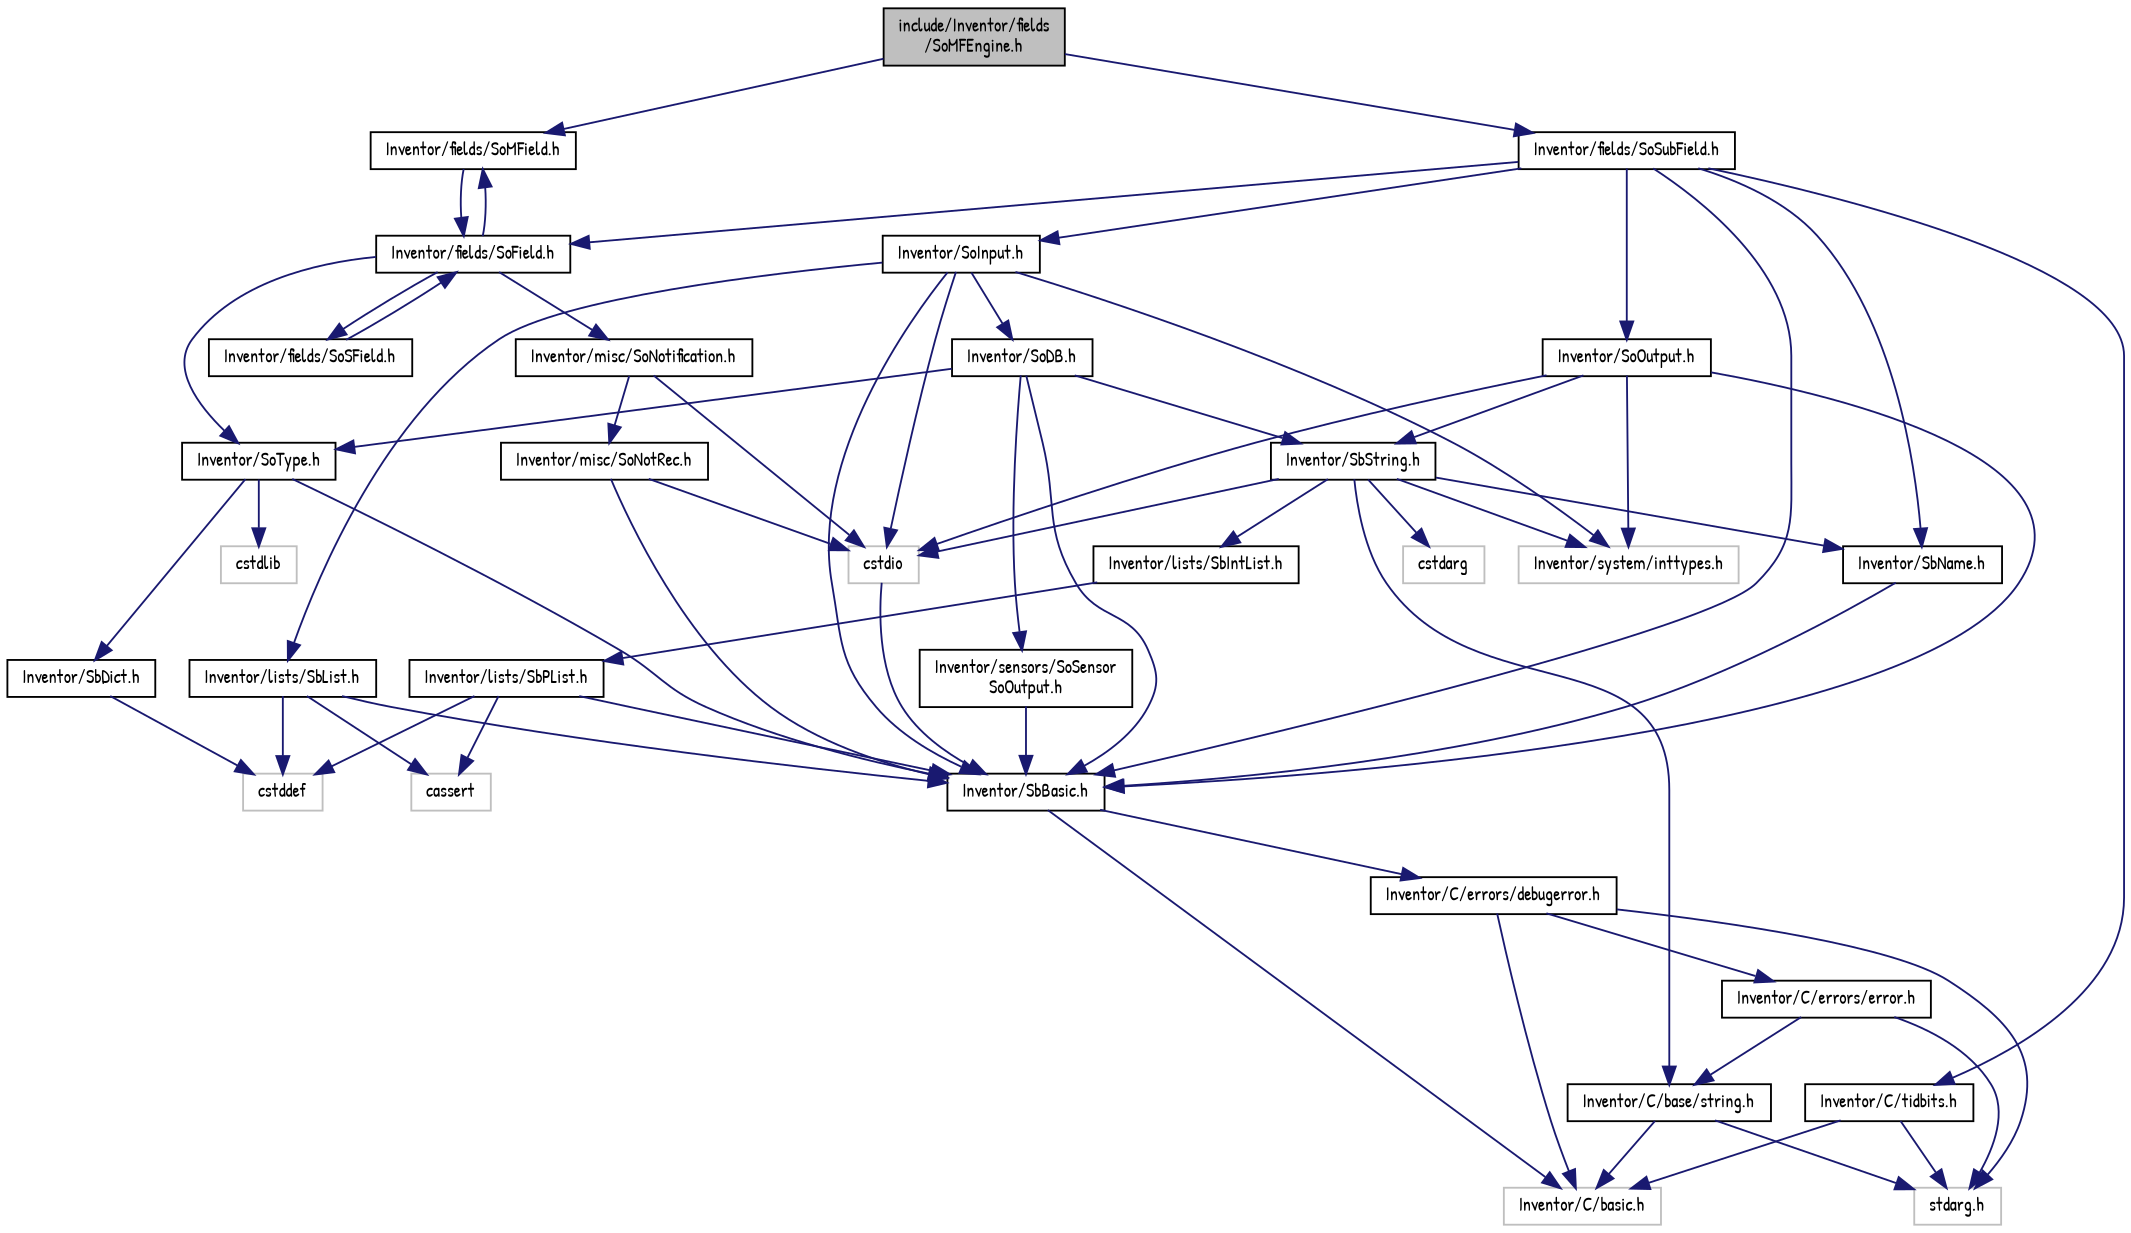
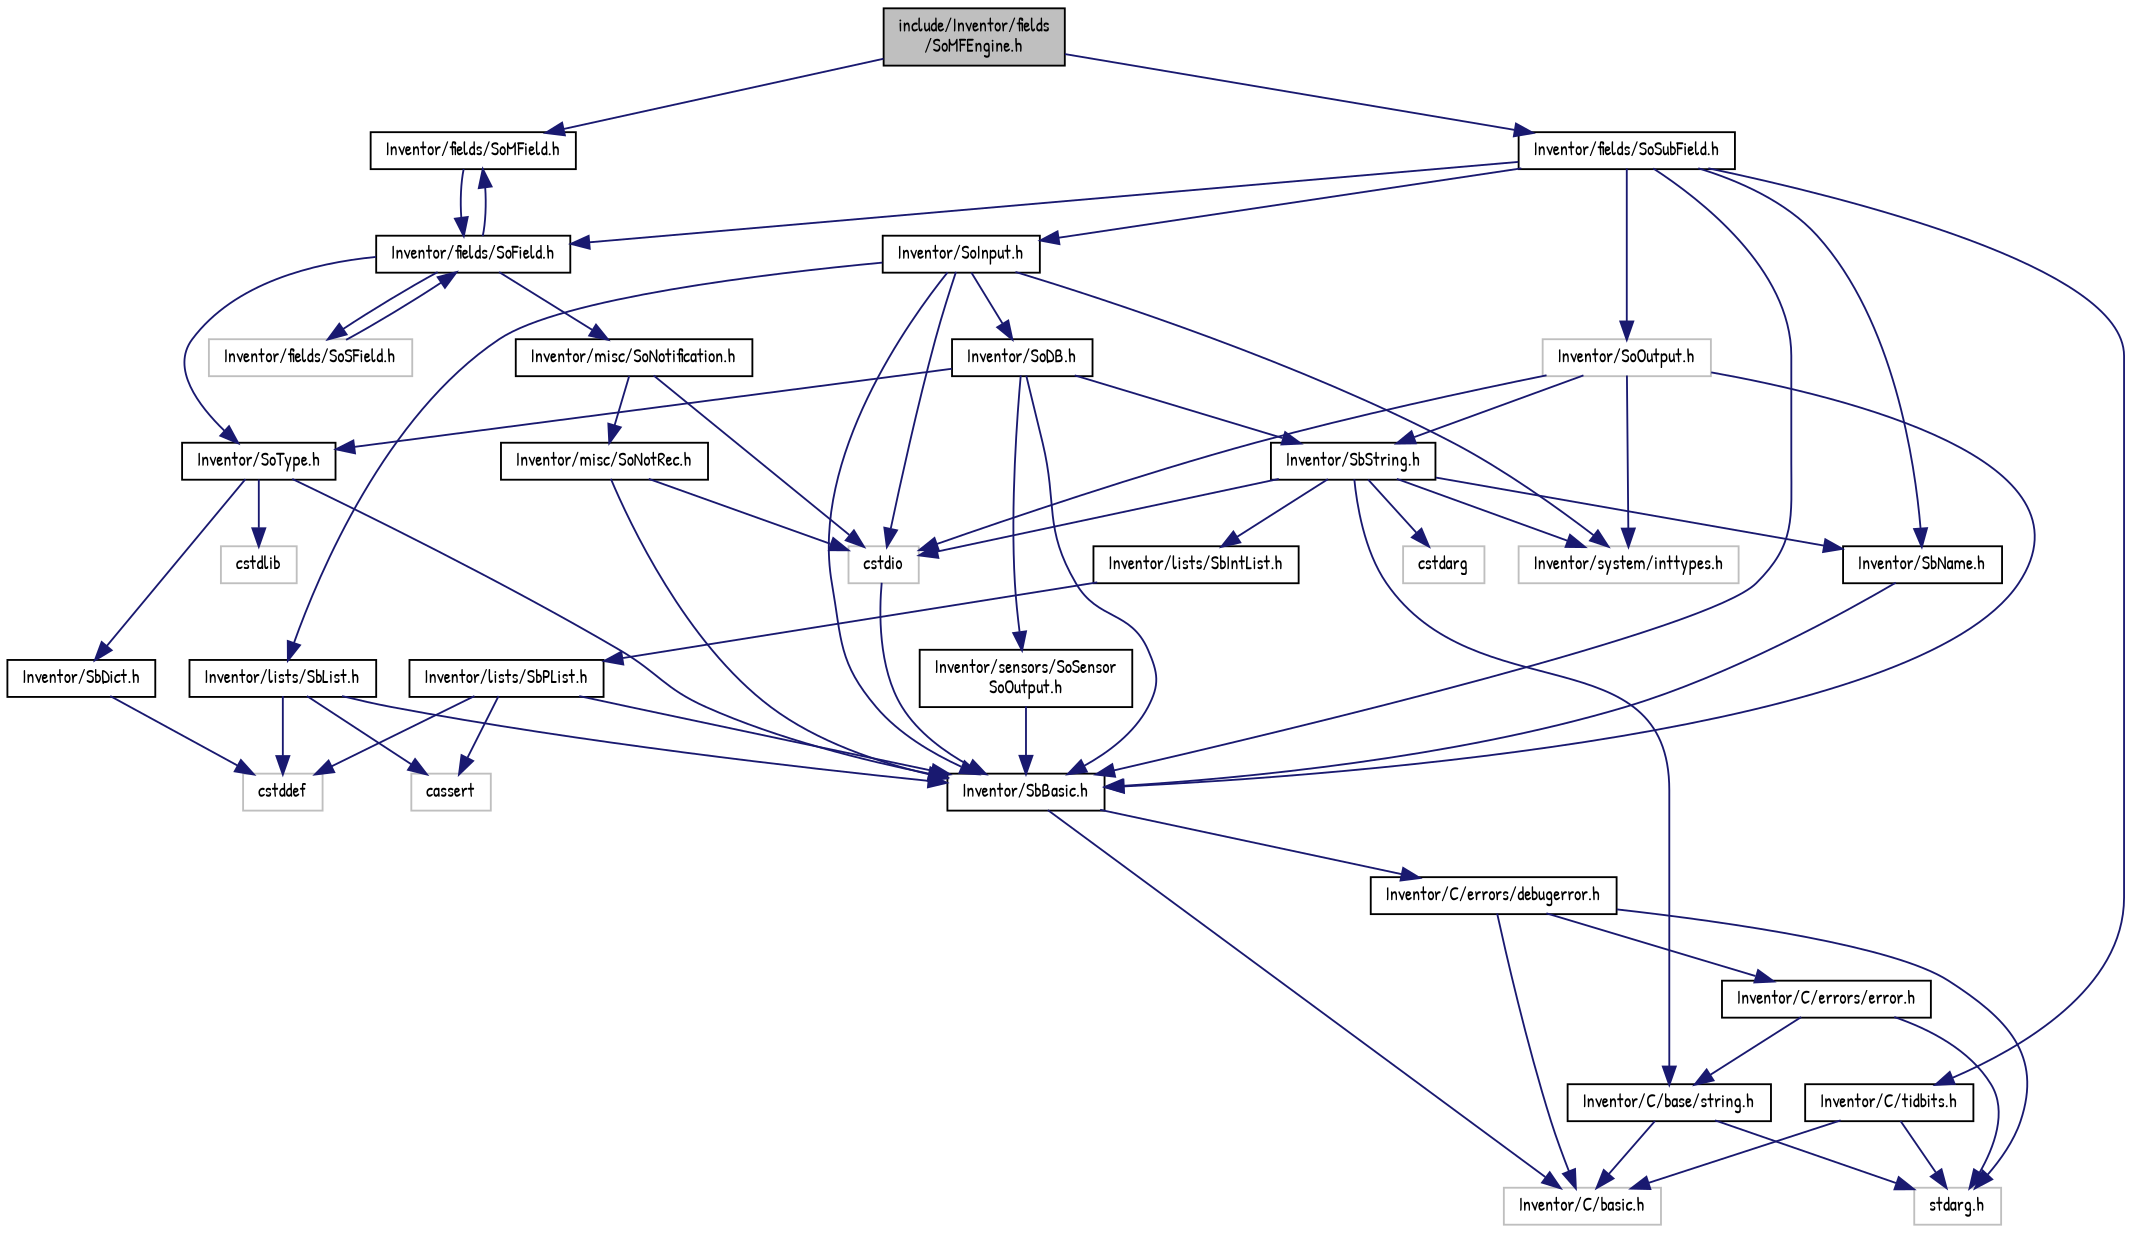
(311, 358) -> (311, 358)
(1627, 358) -> (1627, 358)
